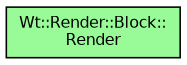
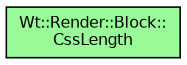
(93, 32) -> (93, 32)
